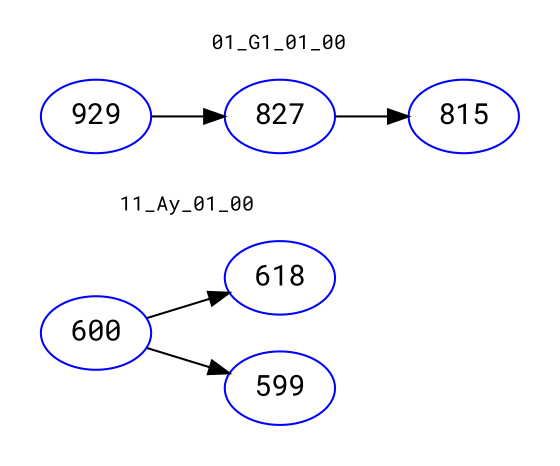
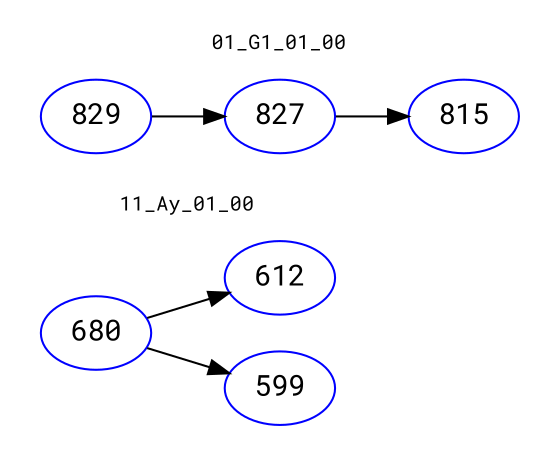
(96, 116) -> (96, 116)
(280, 278) -> (280, 278)
(96, 333) -> (96, 333)
